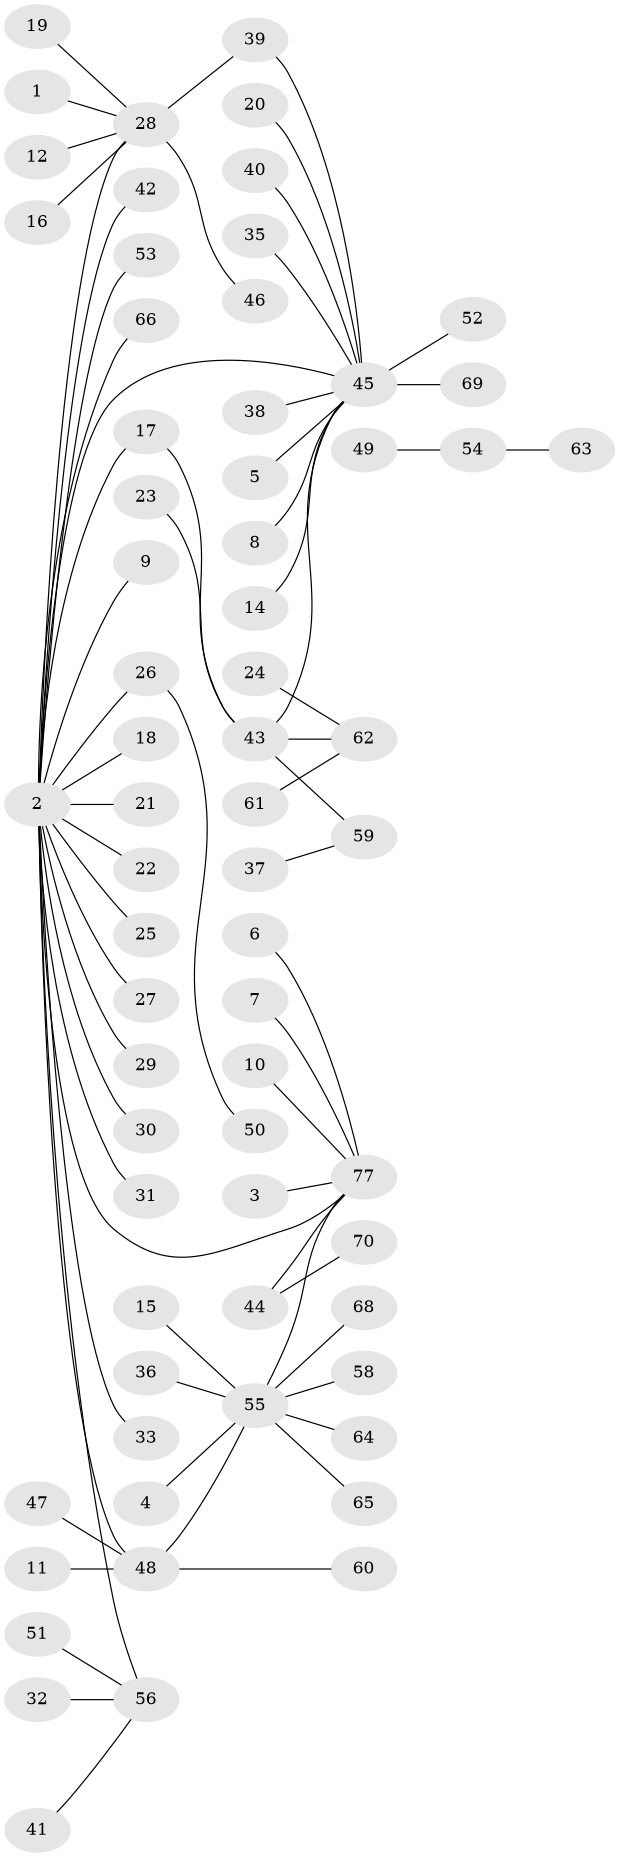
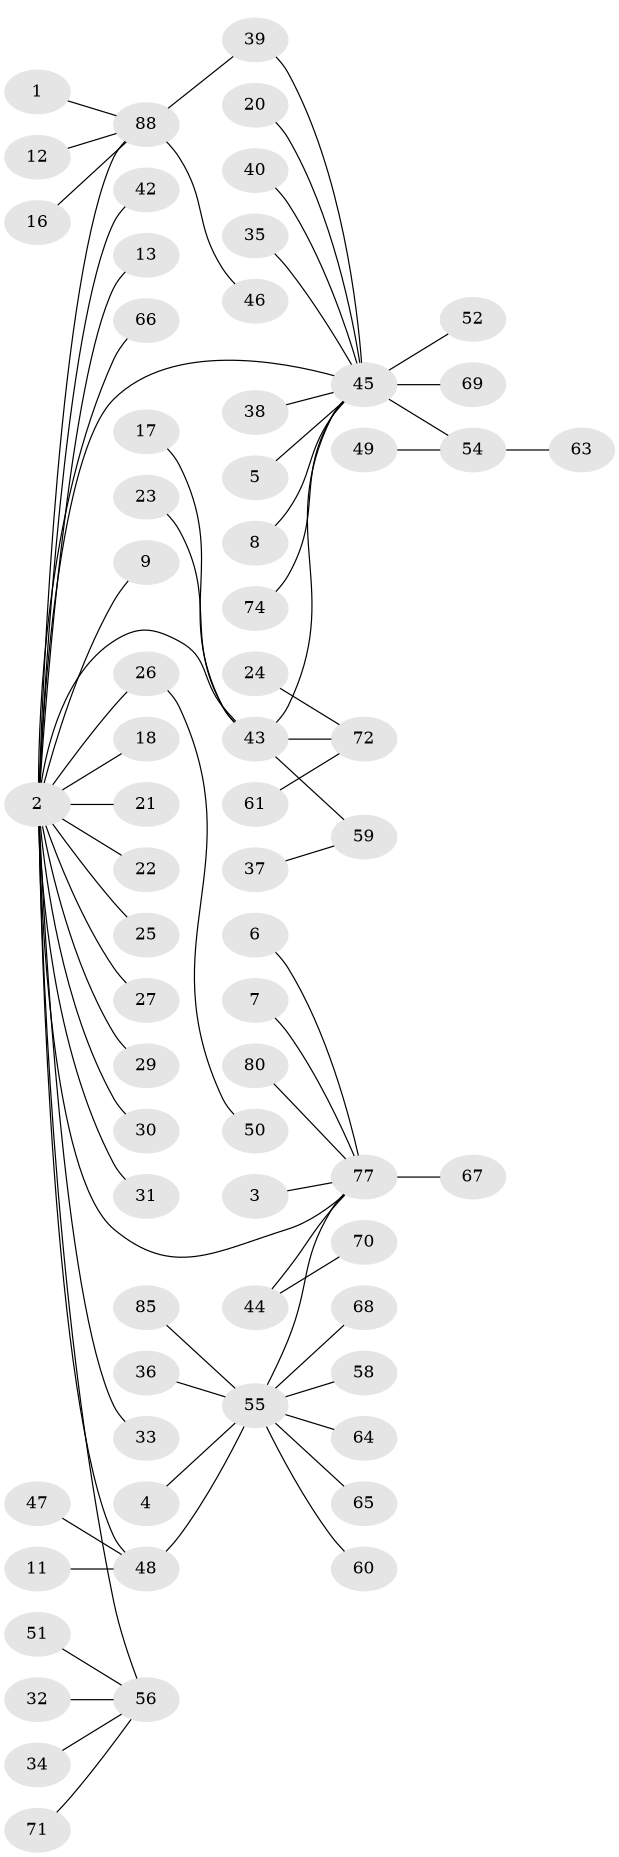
(38, 27) -> none
(146, 125) -> (146, 125)
(146, 255) -> (146, 255)
none -> (419, 417)
(255, 608) -> (255, 608)
(63, 610) -> (117, 640)
(364, 739) -> (364, 739)
(255, 1066) -> (255, 1066)
none -> (473, 1177)
(146, 1308) -> (146, 1308)
(255, 1569) -> (302, 1491)
none -> (38, 1765)
(38, 1830) -> (38, 1830)
